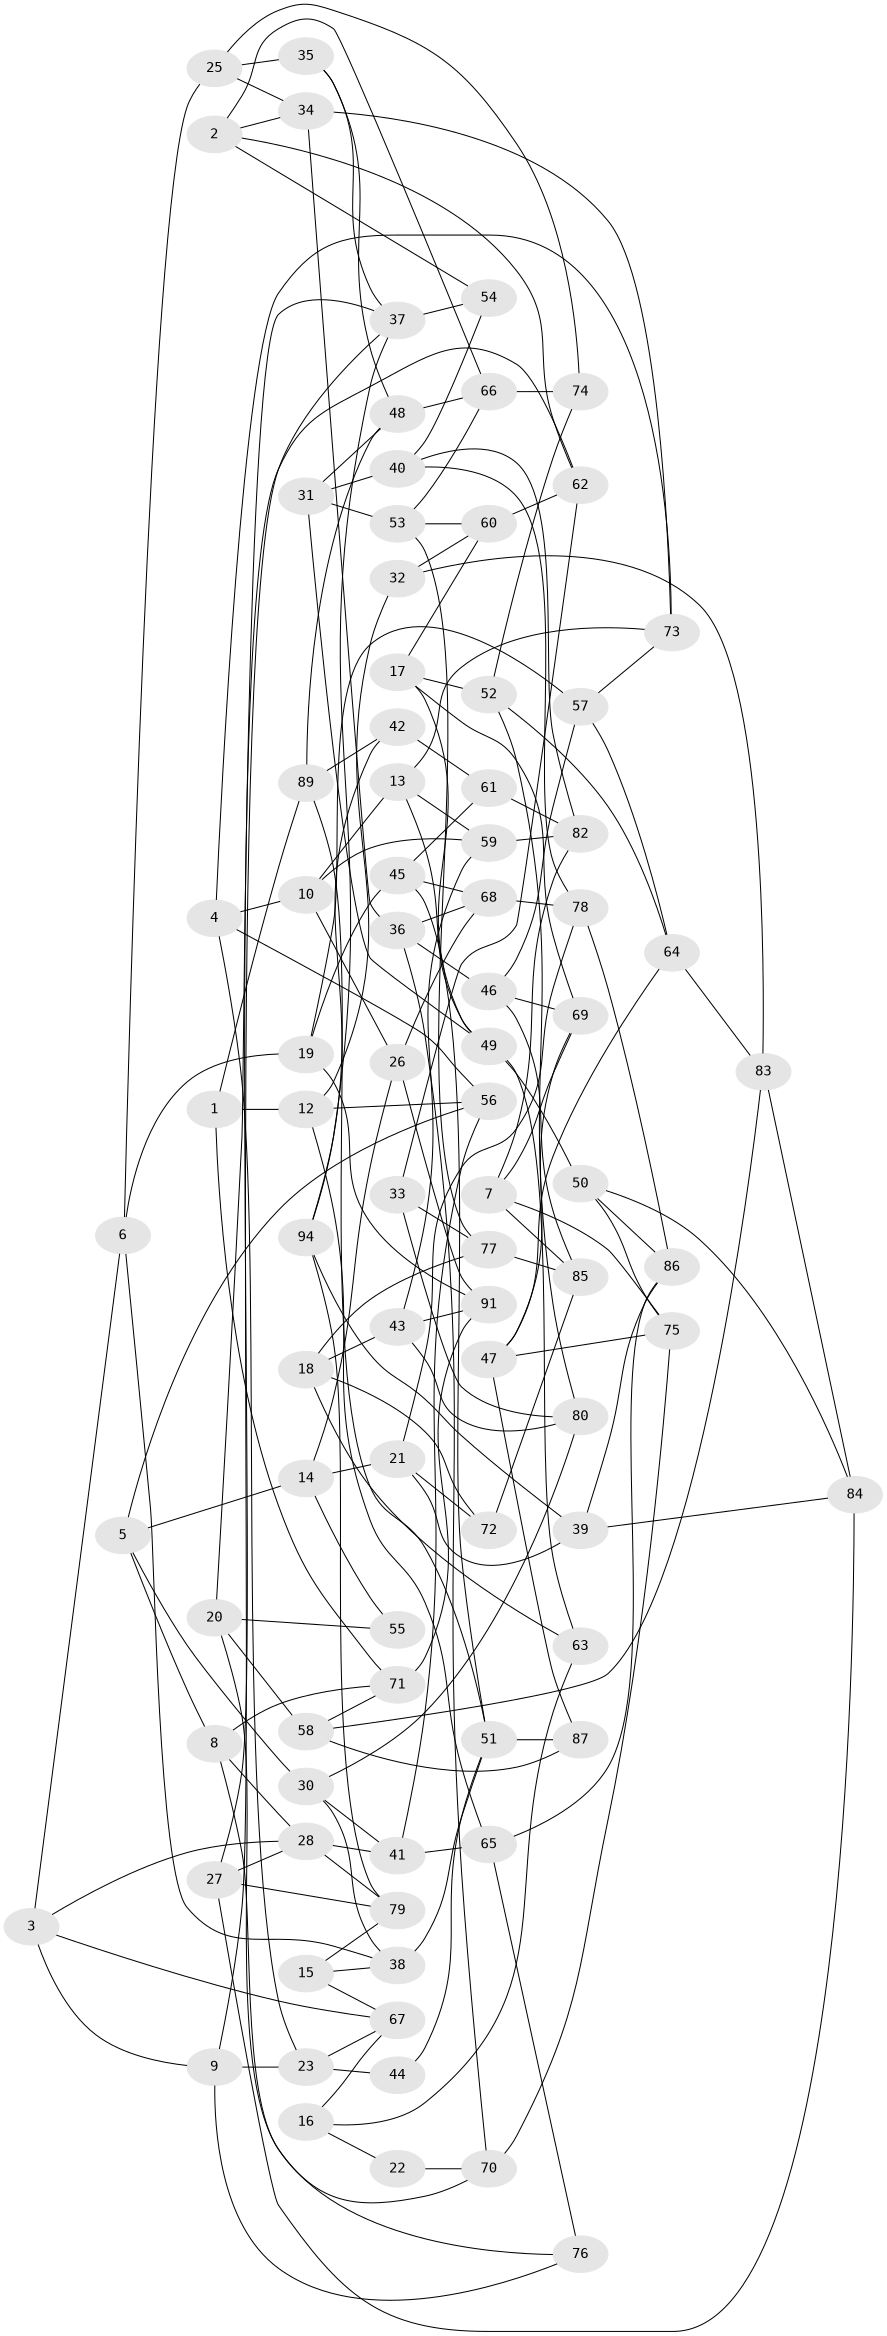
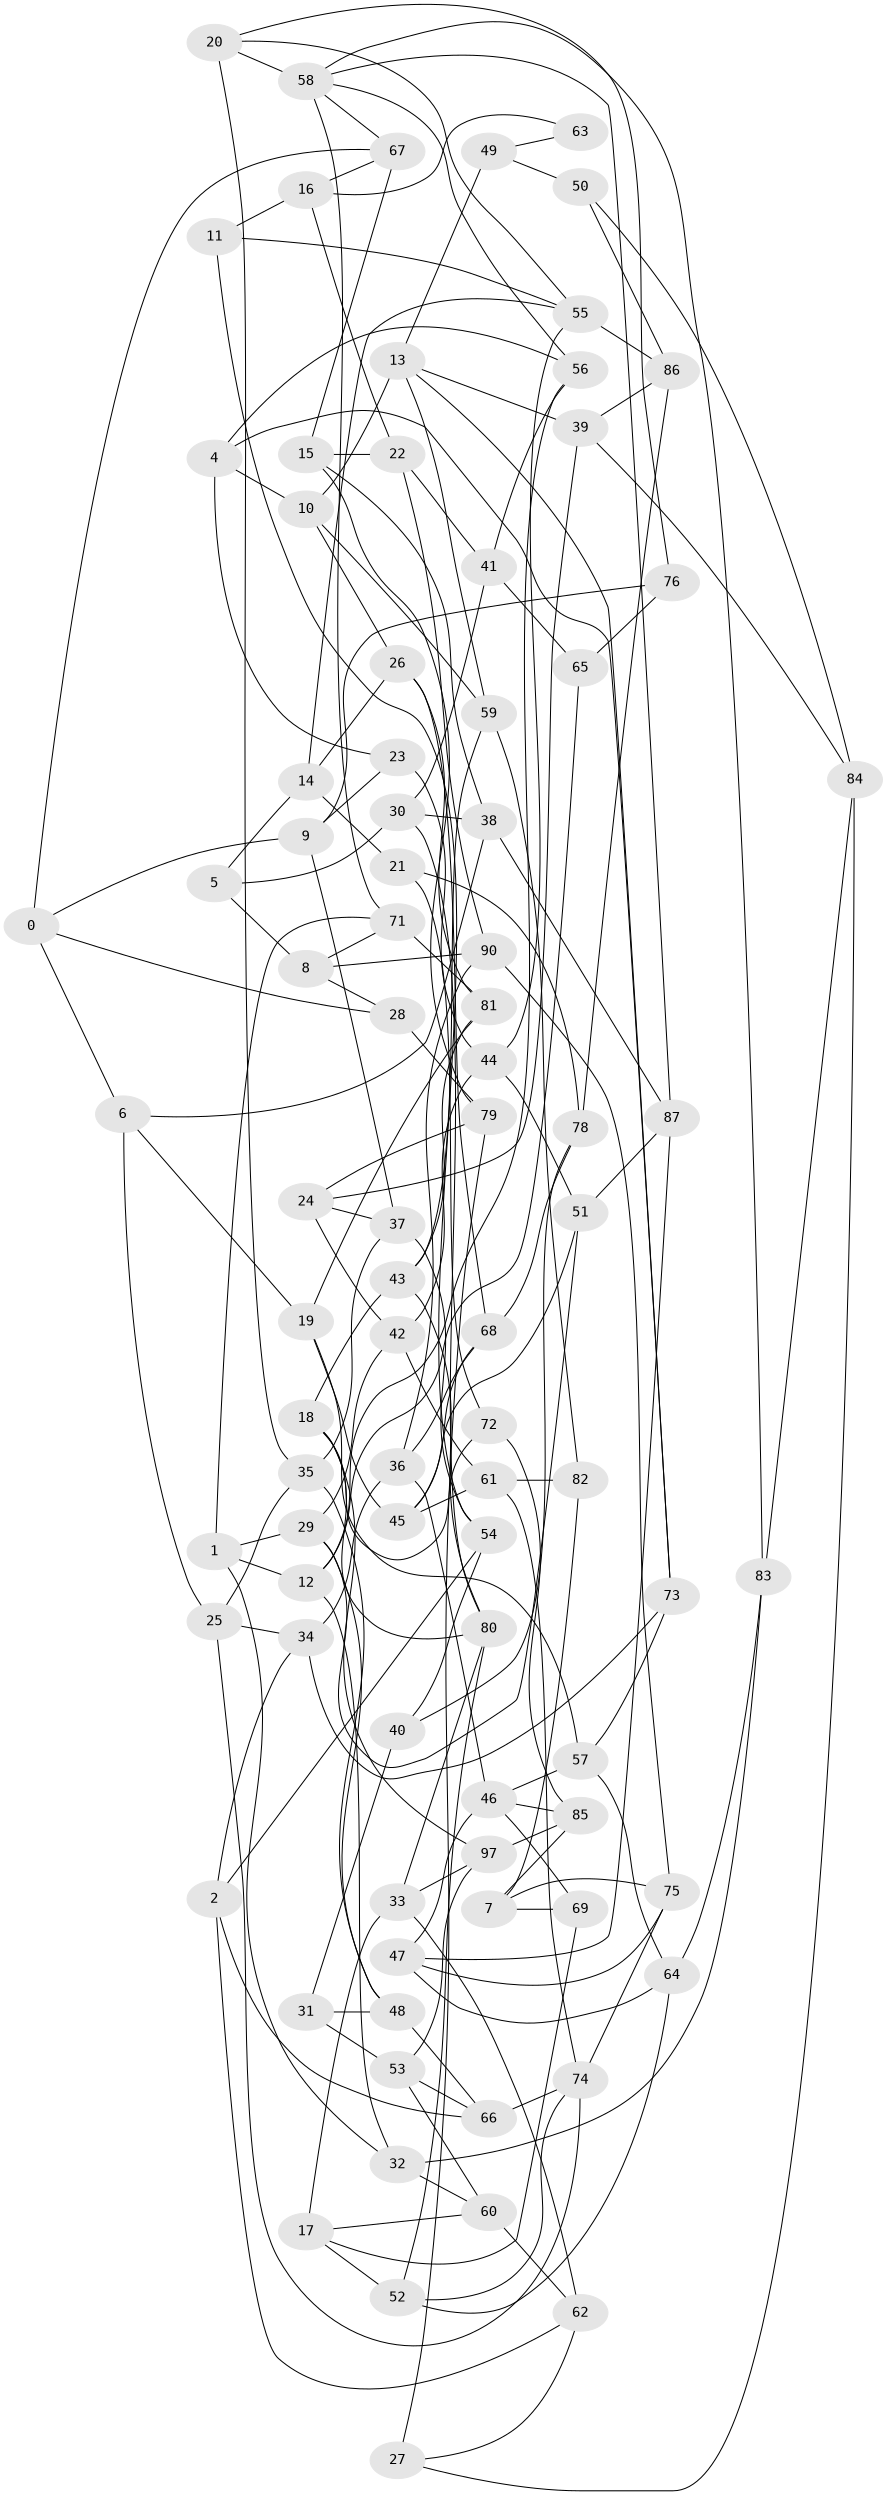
none -> (215, 237)
none -> (359, 454)
(544, 542) -> none
none -> (535, 688)
(333, 743) -> none
(306, 783) -> (306, 1528)
(443, 859) -> (334, 2062)
(541, 1191) -> (441, 1889)
none -> (443, 1198)
(238, 1218) -> (245, 762)
(306, 1237) -> (306, 1202)
(489, 1250) -> (489, 1854)
(627, 1257) -> (626, 1986)
(222, 1285) -> (457, 203)
(489, 1305) -> (489, 1006)
(469, 1561) -> (489, 394)
(476, 1583) -> (342, 1555)
(633, 1584) -> (620, 339)
none -> (545, 1733)
none -> (252, 1831)
(352, 1849) -> (437, 503)
(256, 1863) -> none
(445, 1892) -> (580, 970)
(32, 1927) -> (32, 926)
(352, 2044) -> (352, 116)
(489, 2169) -> (489, 952)
